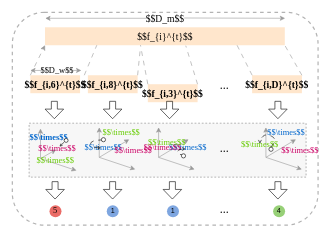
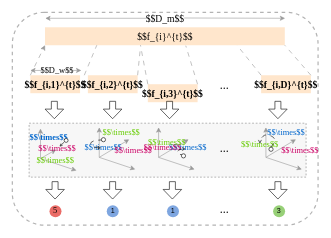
(55, 84) -> (55, 84)
(113, 84) -> (113, 84)
(277, 84) -> (286, 84)
(279, 212) -> (279, 212)
